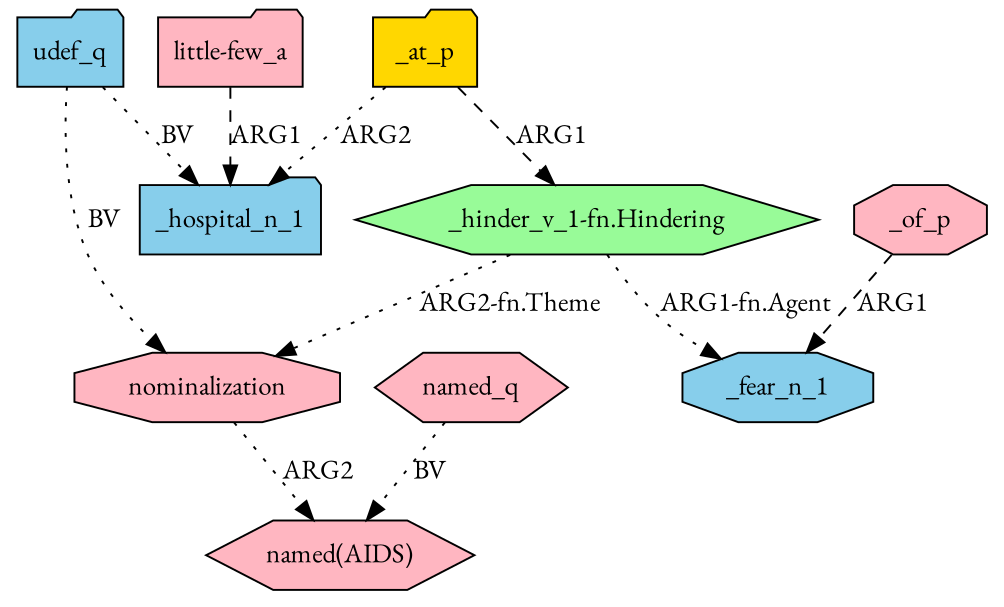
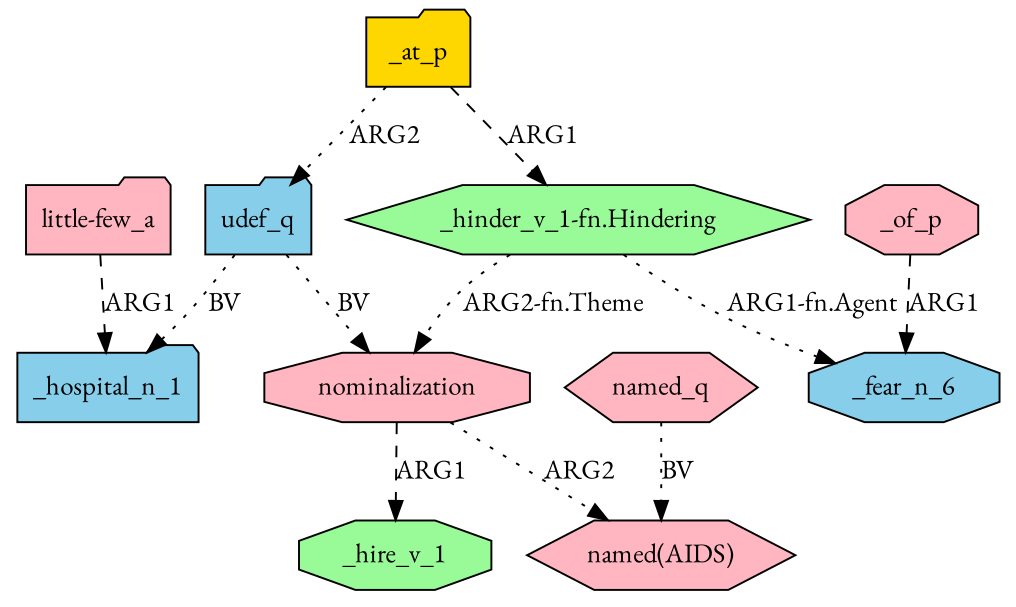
(335, 130) -> (345, 129)
(778, 387) -> (904, 387)
none -> (395, 555)
